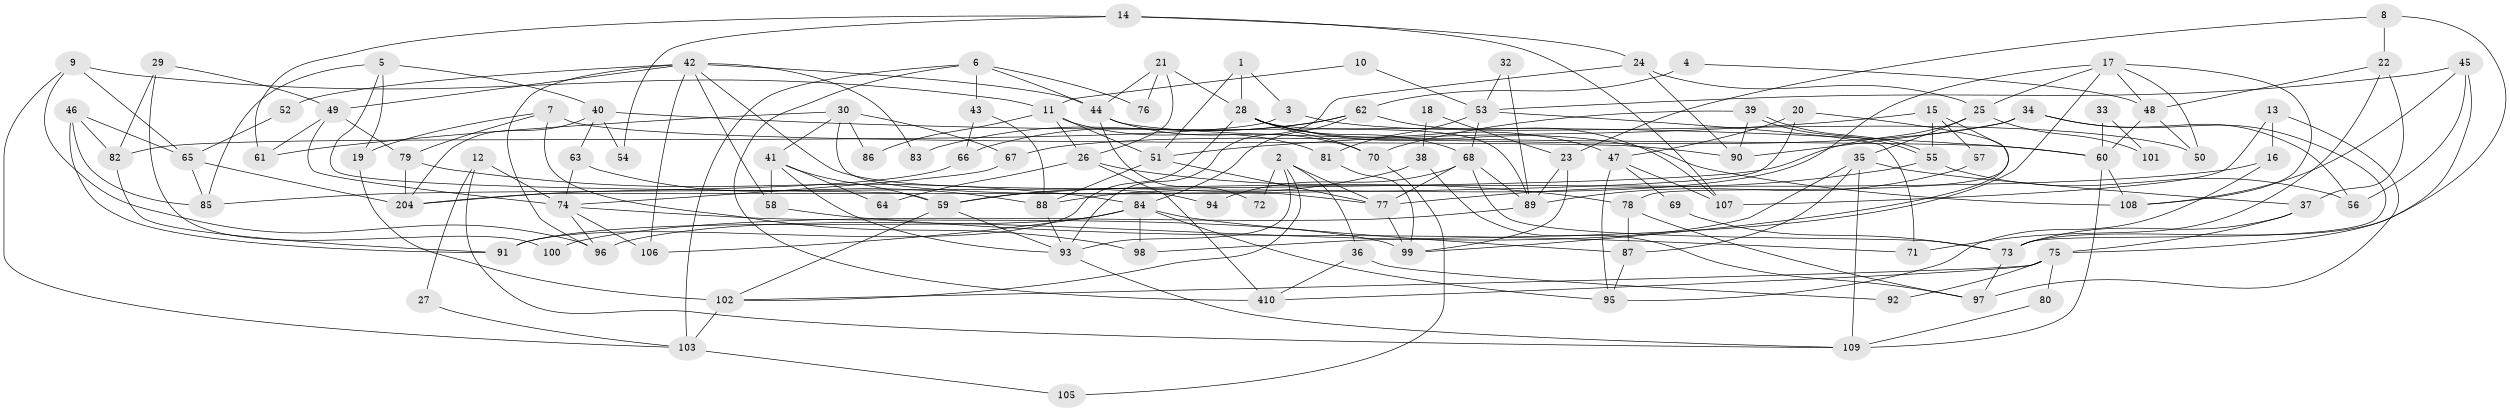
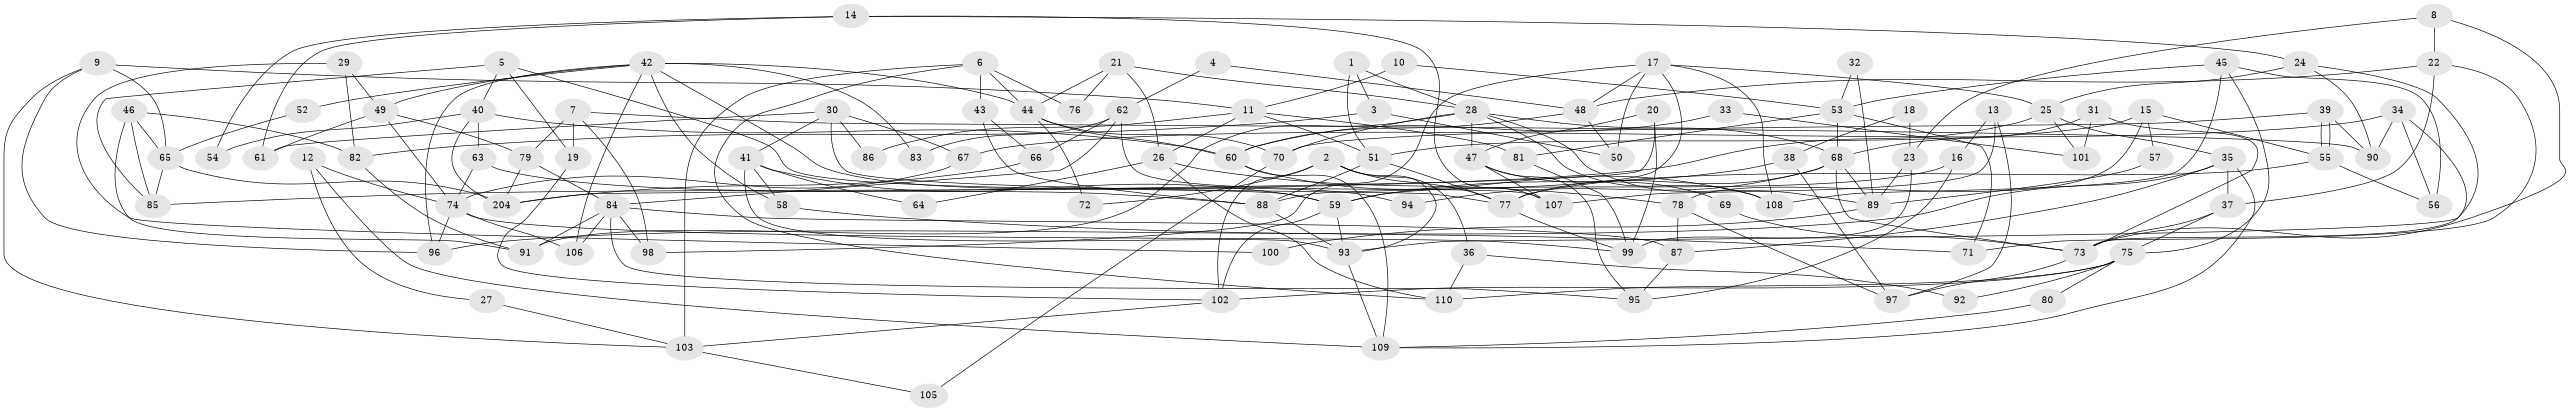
none -> (2094, 111)
(1267, 301) -> (1444, 301)
